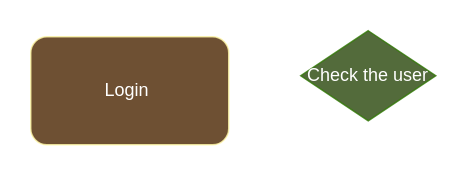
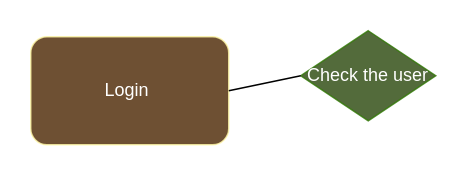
none -> (264, 83)
